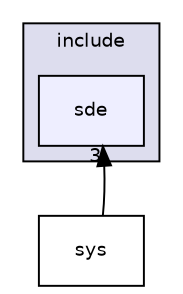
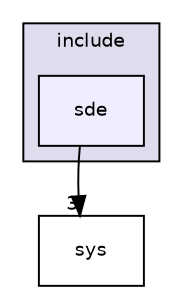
(104, 191) -> (78, 174)
